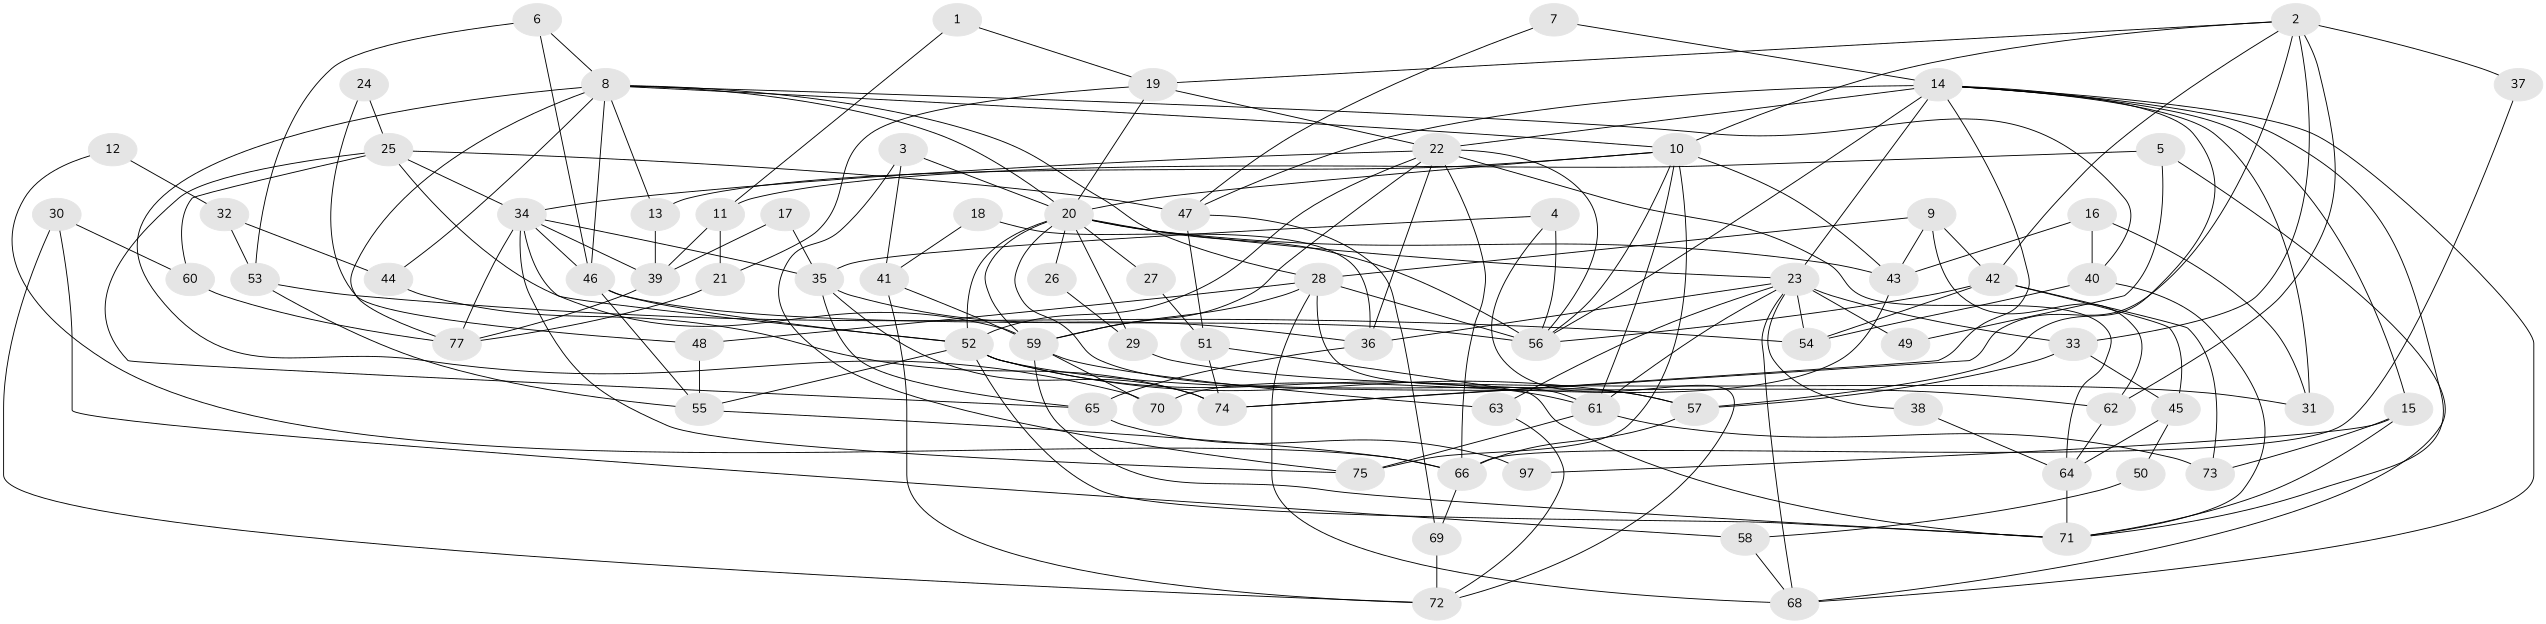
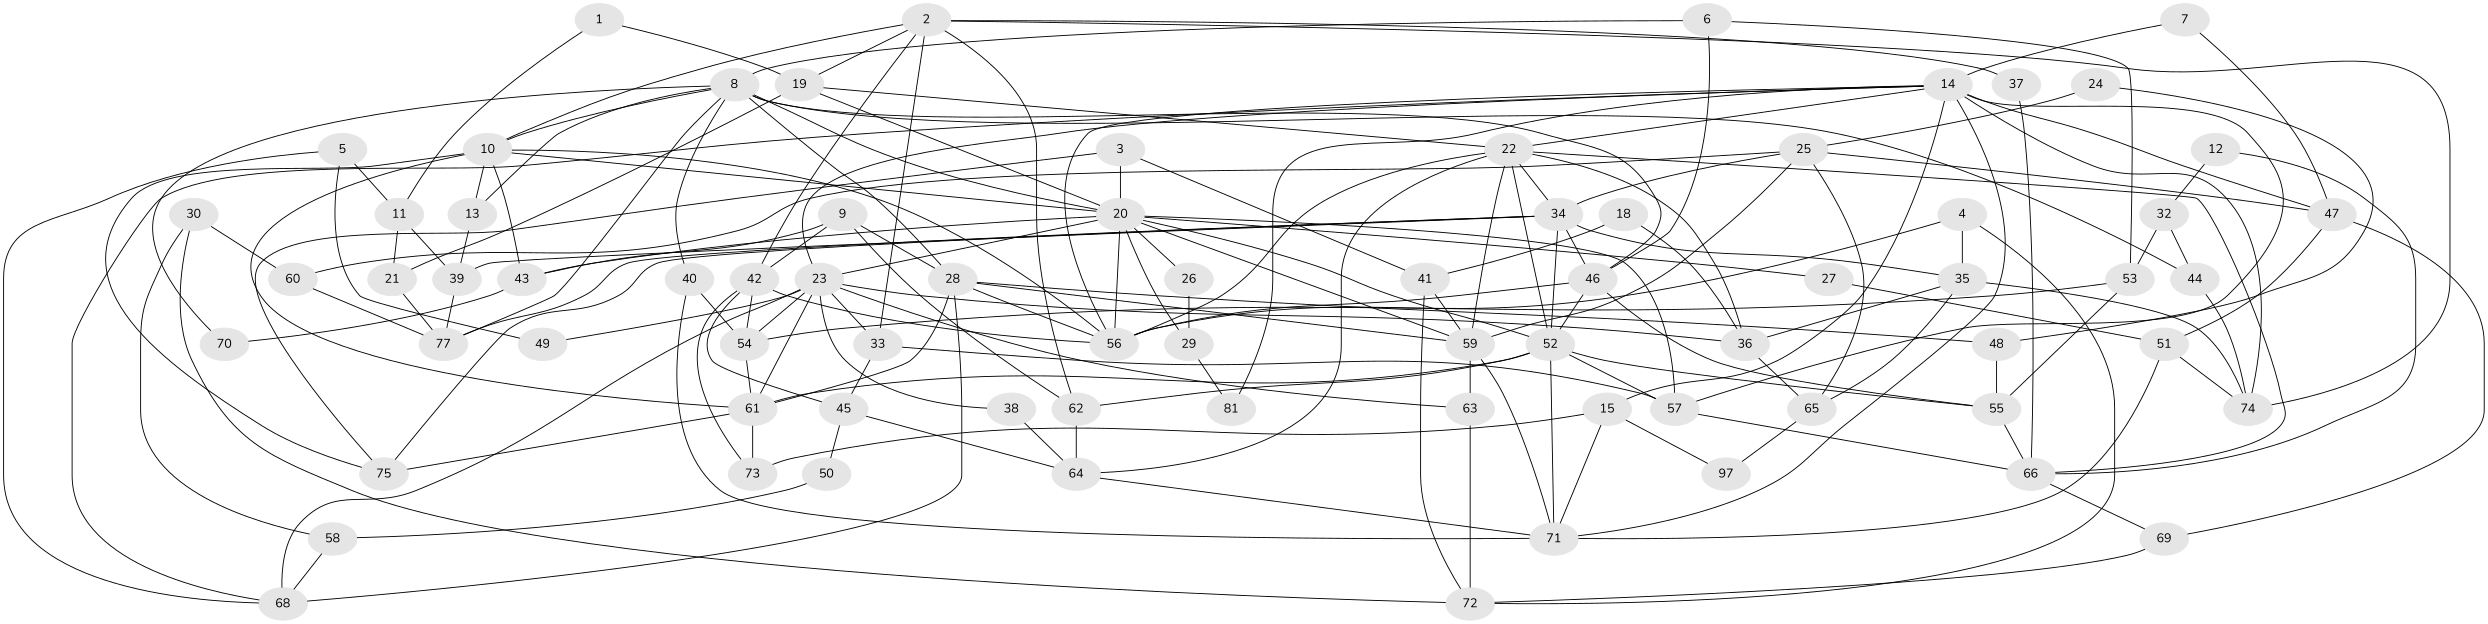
(785, 215) -> none
(2092, 215) -> none
none -> (748, 372)
(1096, 377) -> none
(2309, 409) -> (1231, 409)
